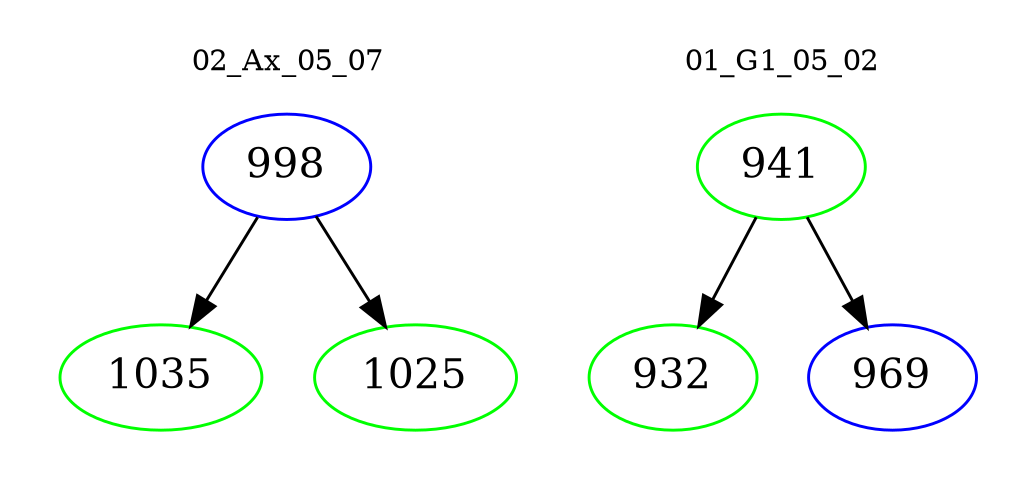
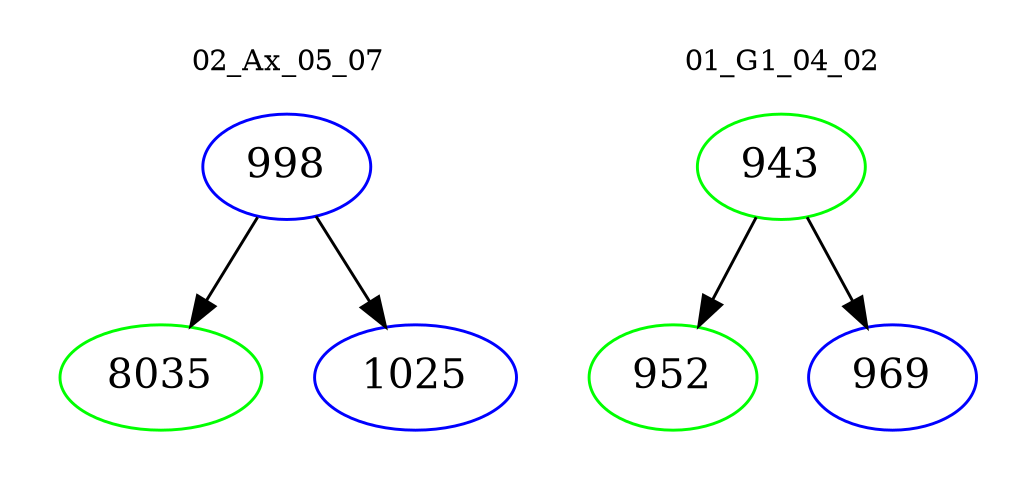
(783, 63) -> (783, 63)
(781, 167) -> (781, 167)
(161, 378) -> (161, 378)
(416, 378) -> (416, 378)
(673, 378) -> (673, 378)
